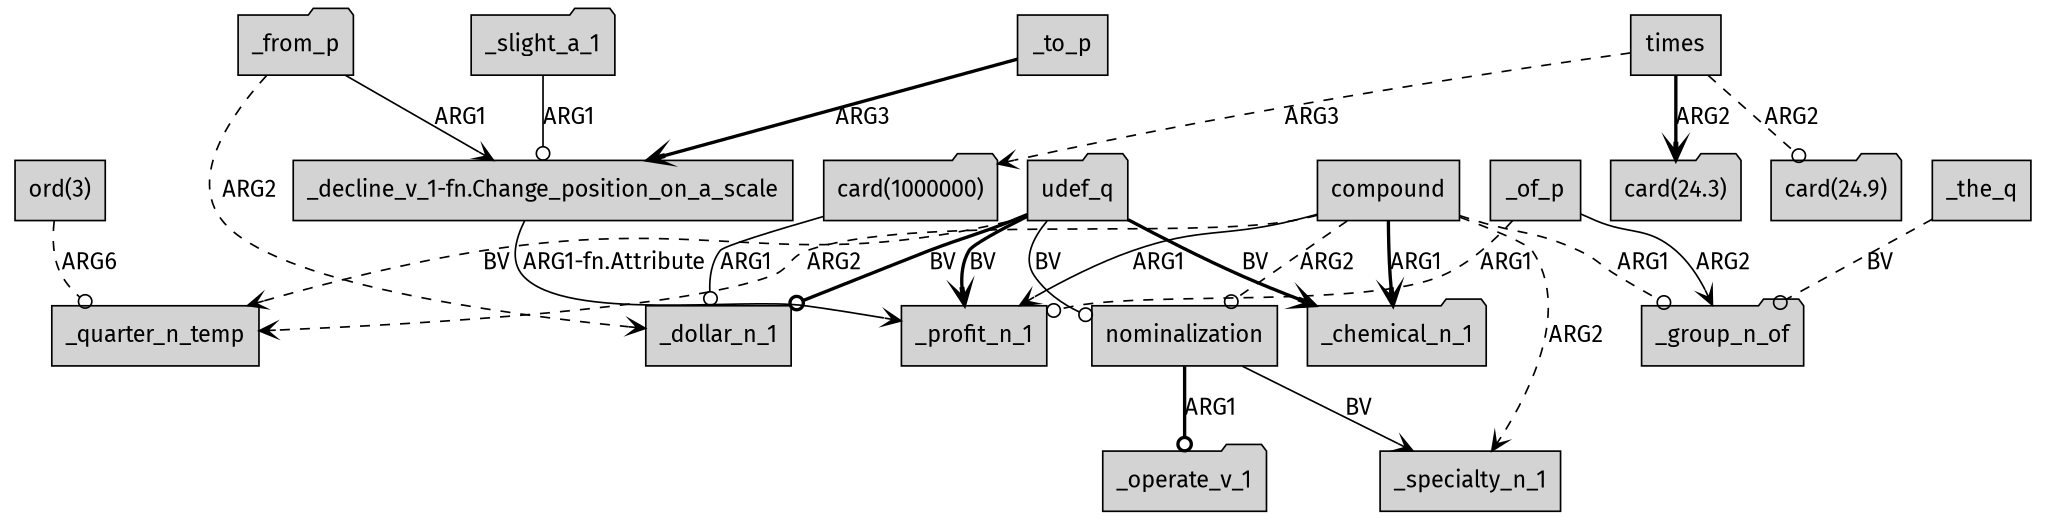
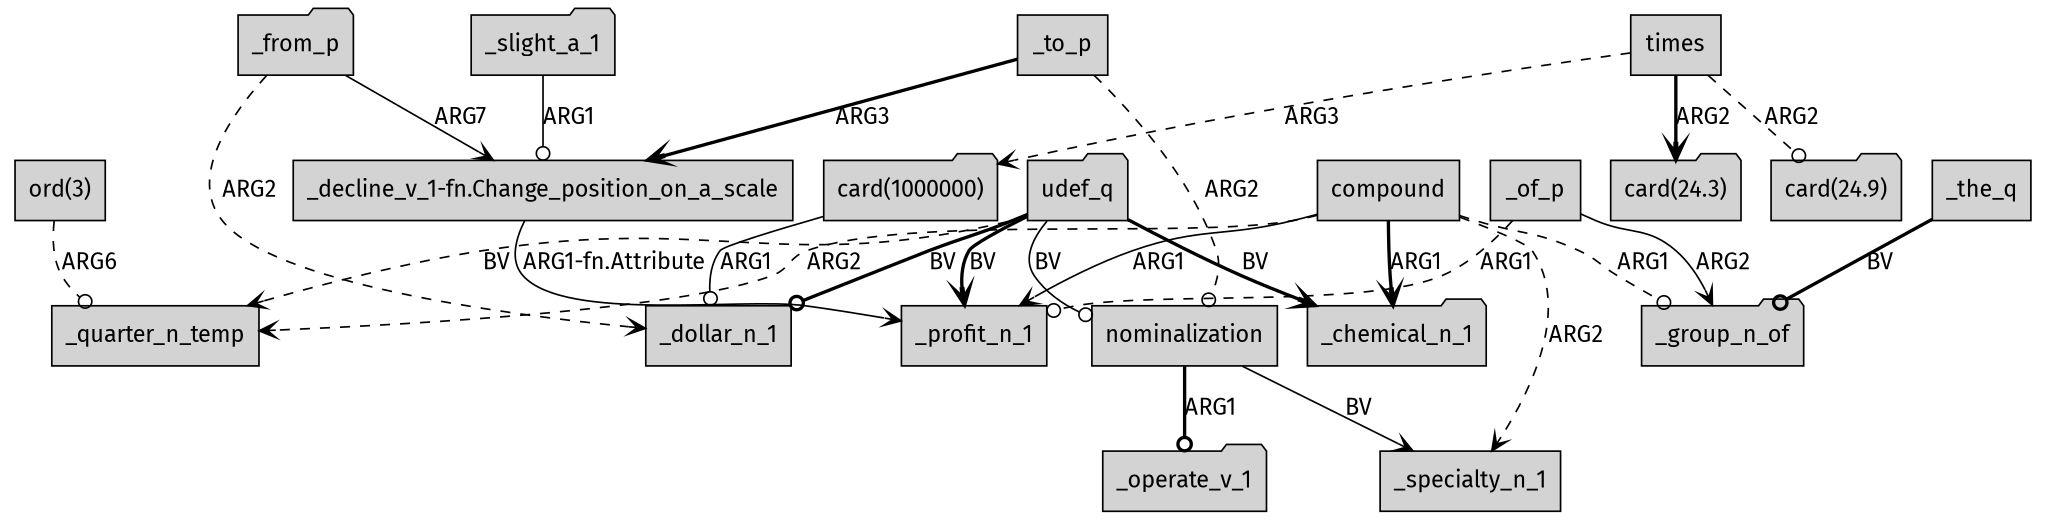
(460, 118) -> (460, 118)
(1292, 259) -> (1178, 175)
(1860, 259) -> (1860, 259)
